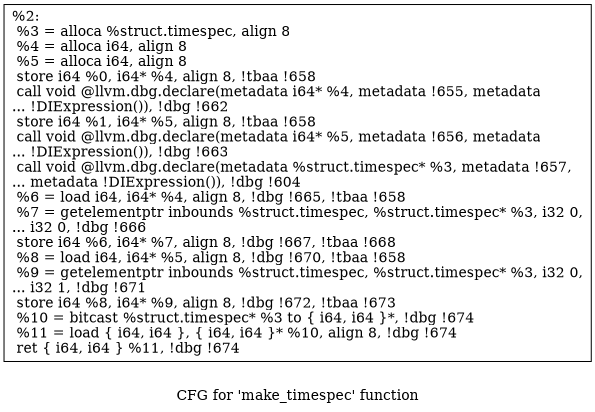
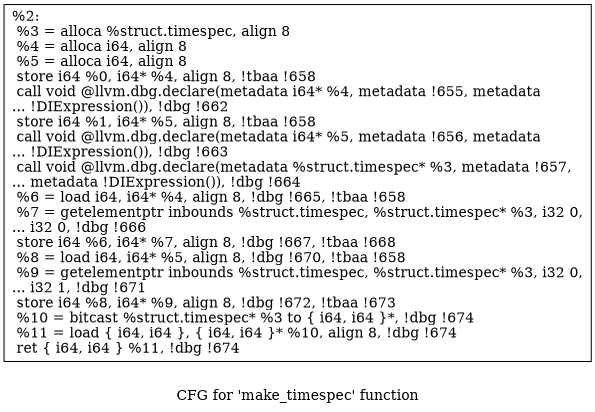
(157, 183) -> (157, 183)
